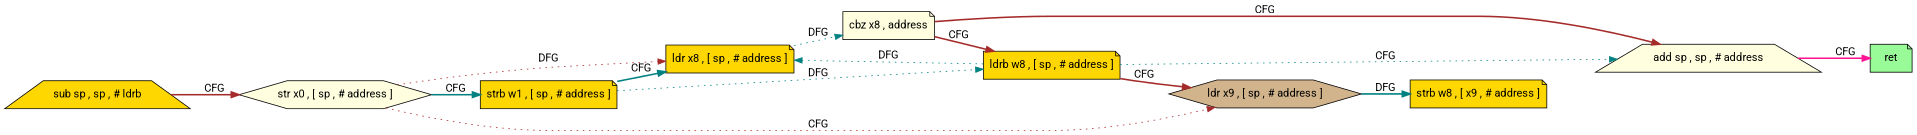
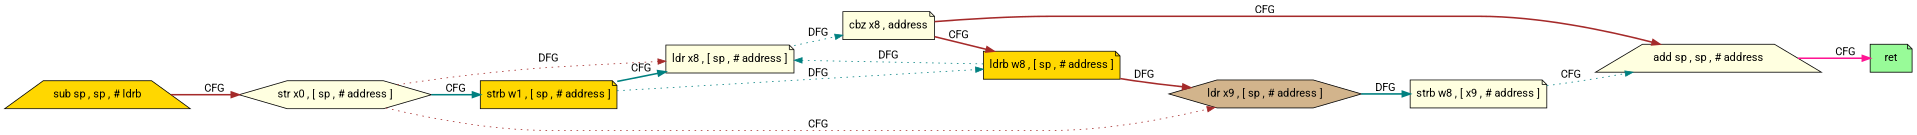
(730, 59) -> (730, 59)
(1365, 62) -> (1586, 80)
(1144, 75) -> (1144, 75)
(1478, 94) -> (1478, 94)
